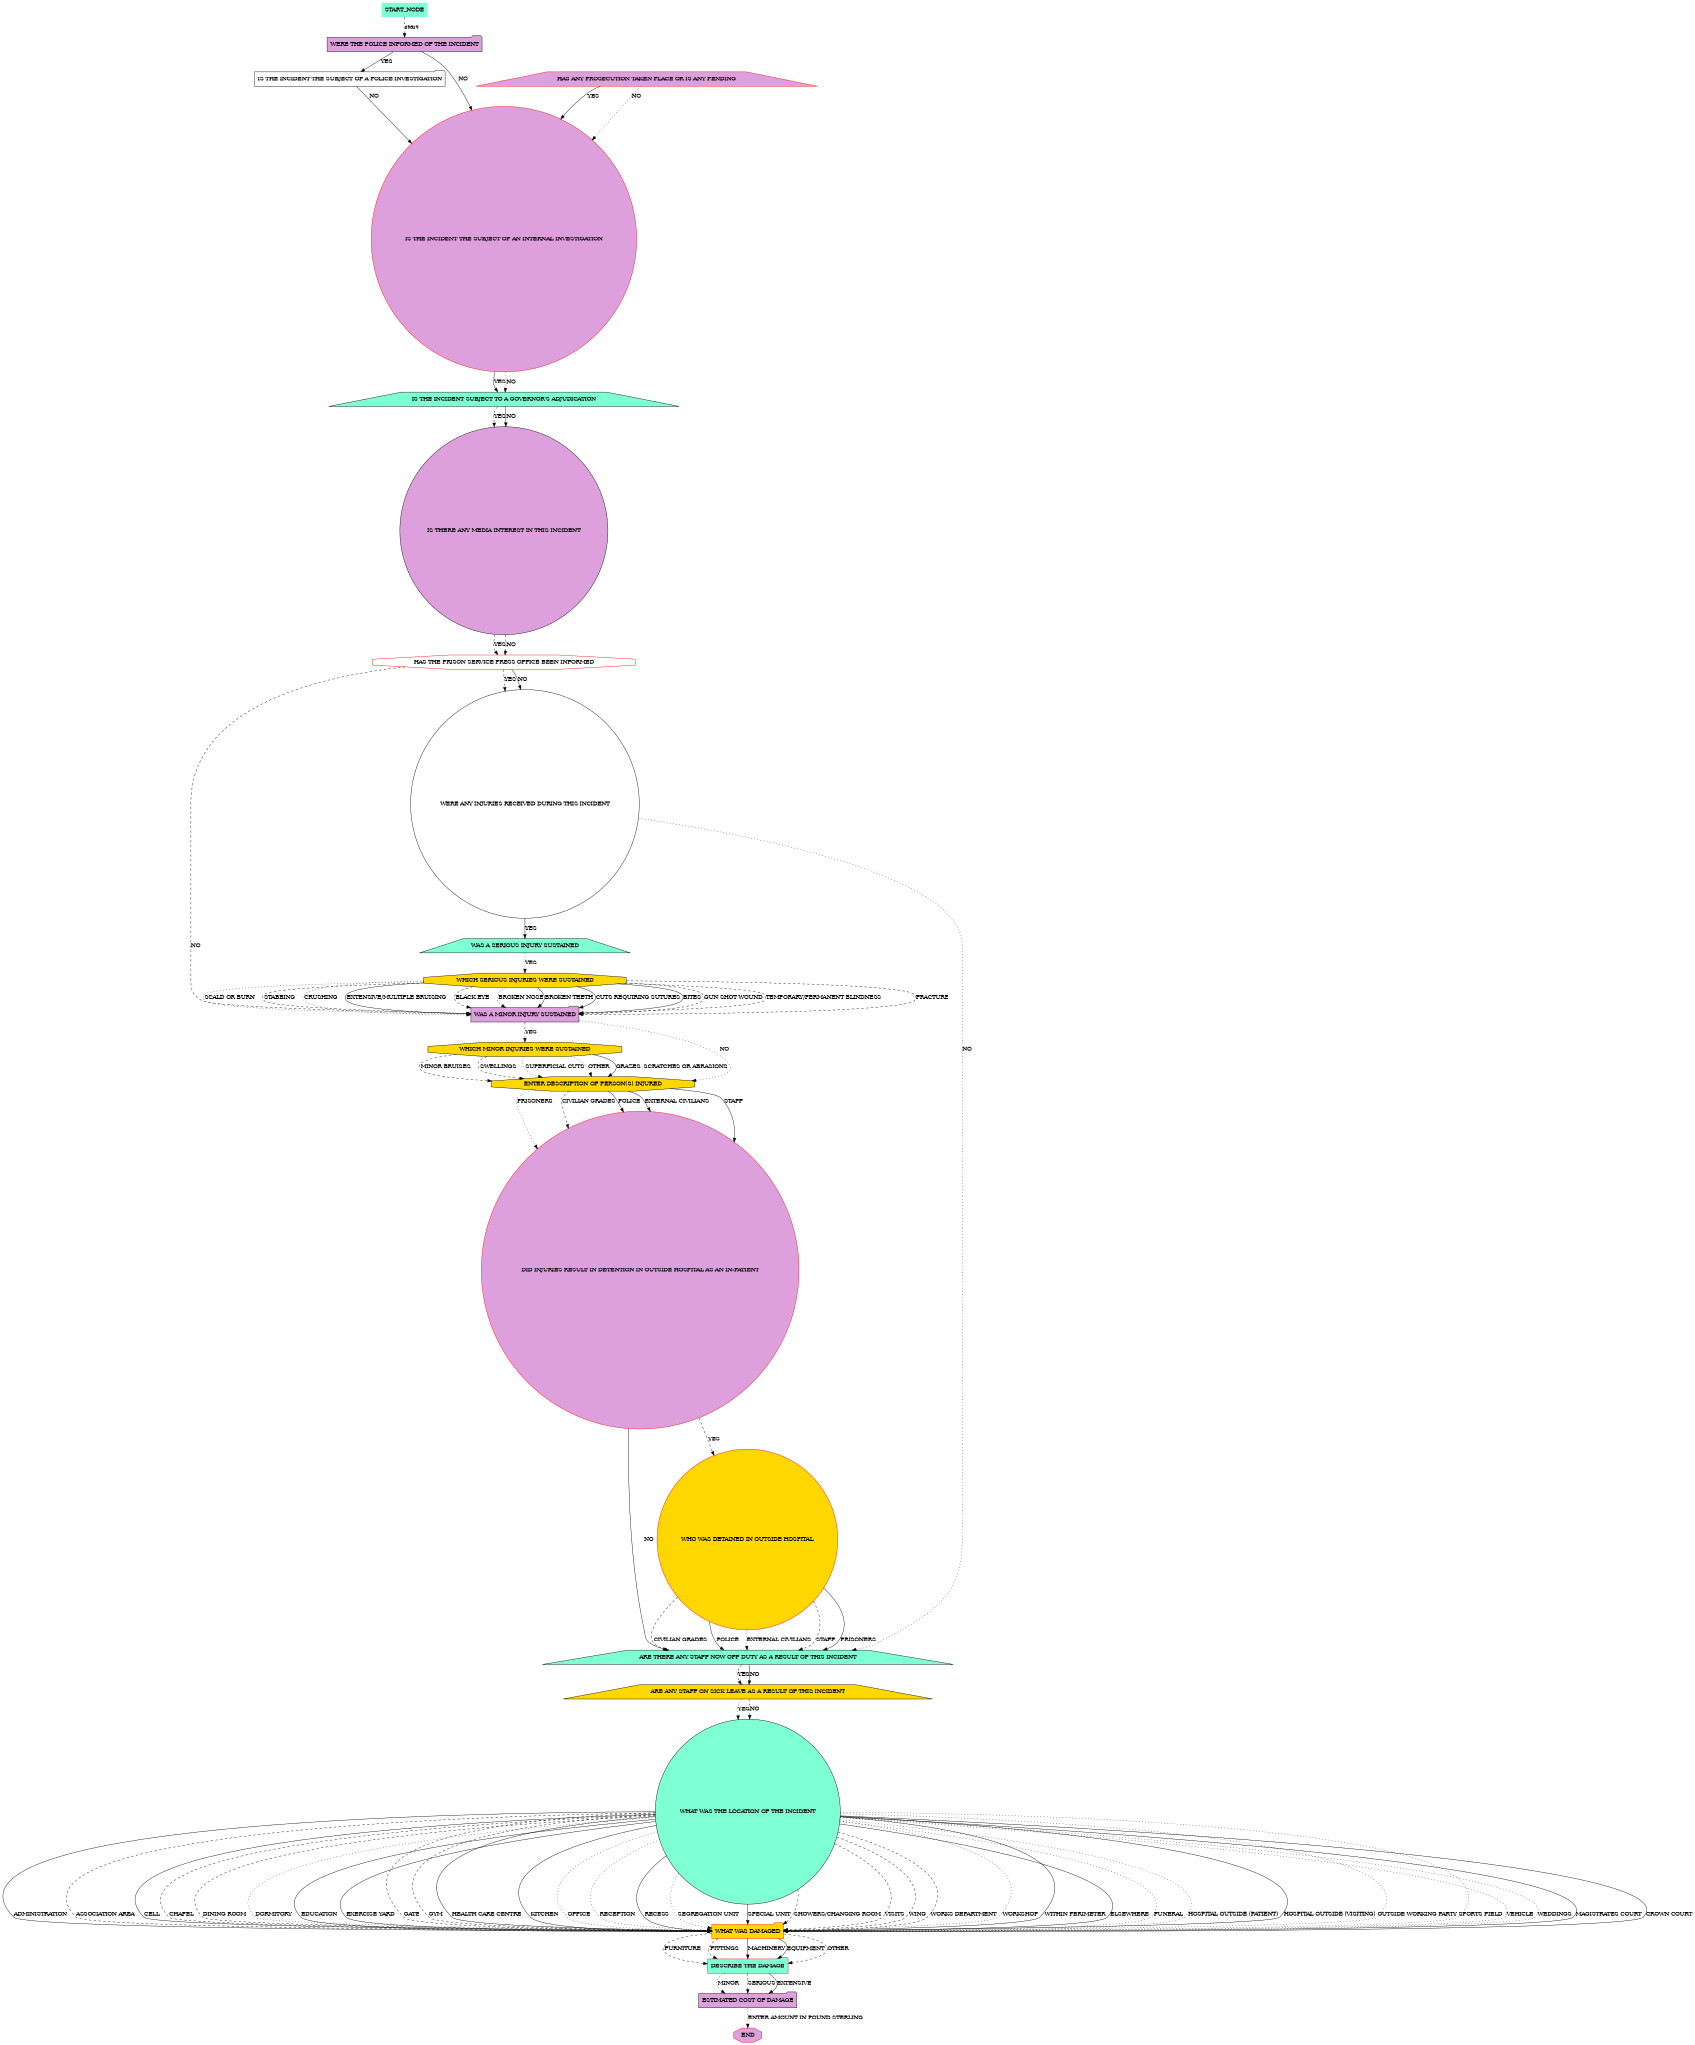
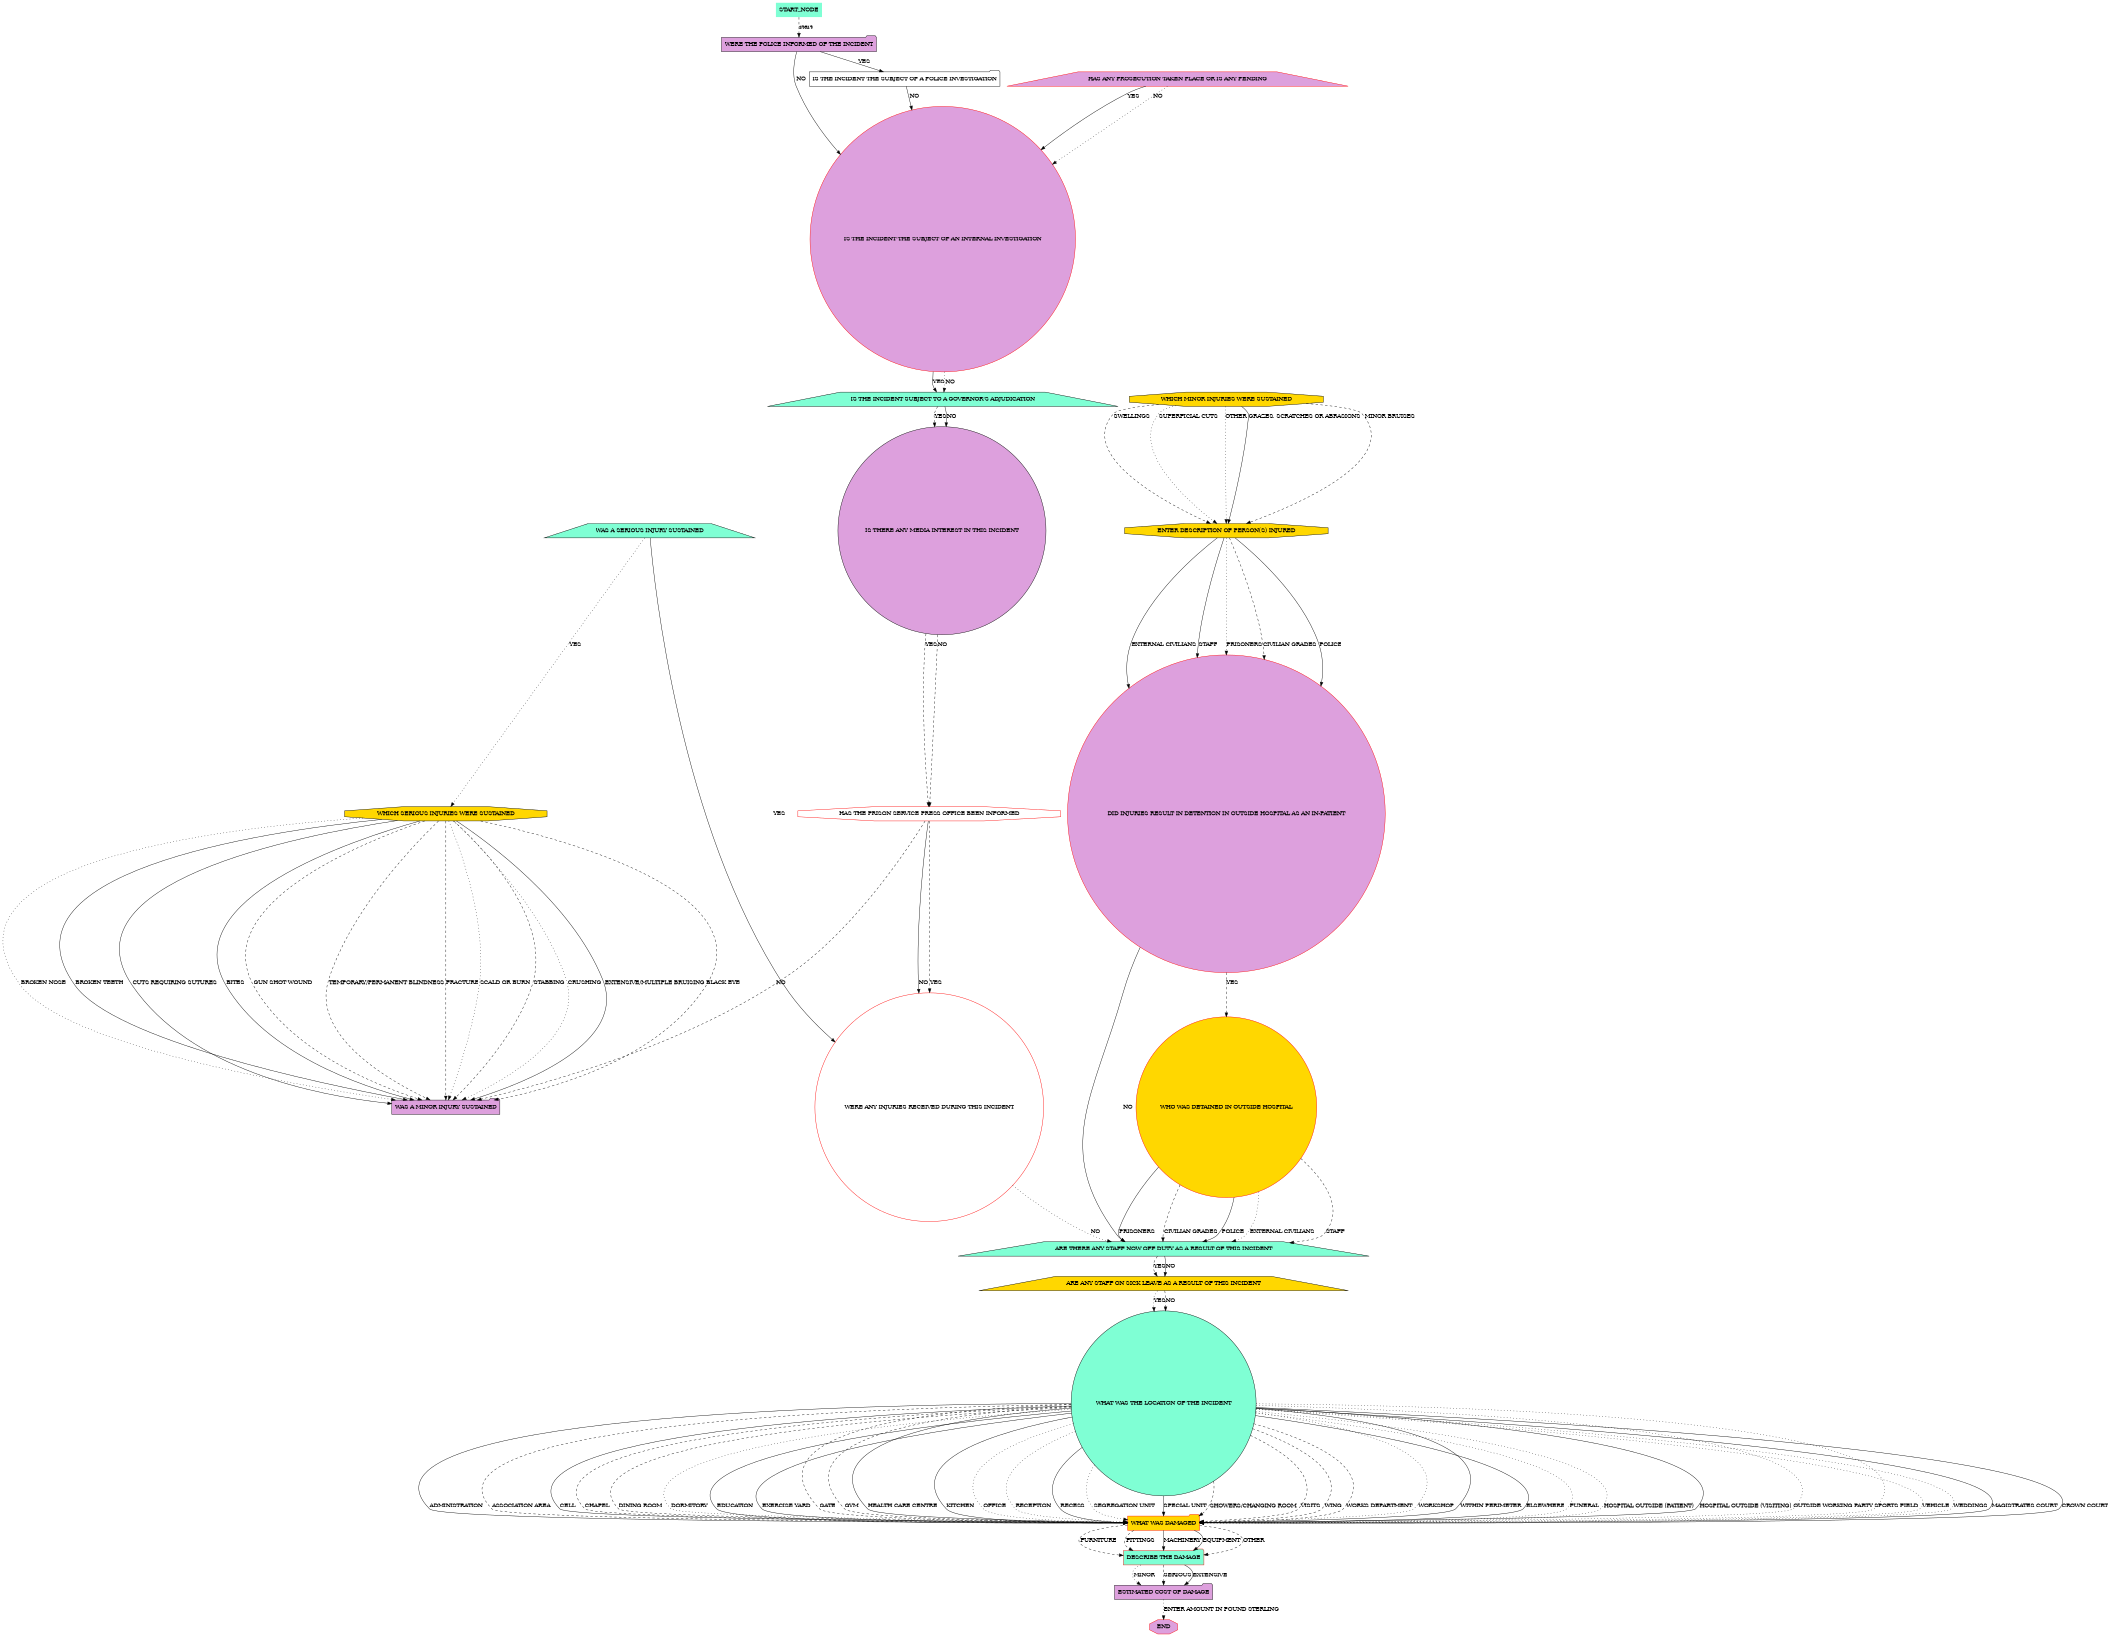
(525, 804) -> (929, 1107)
(525, 926) -> (703, 804)
(525, 1030) -> none
(678, 1039) -> none
